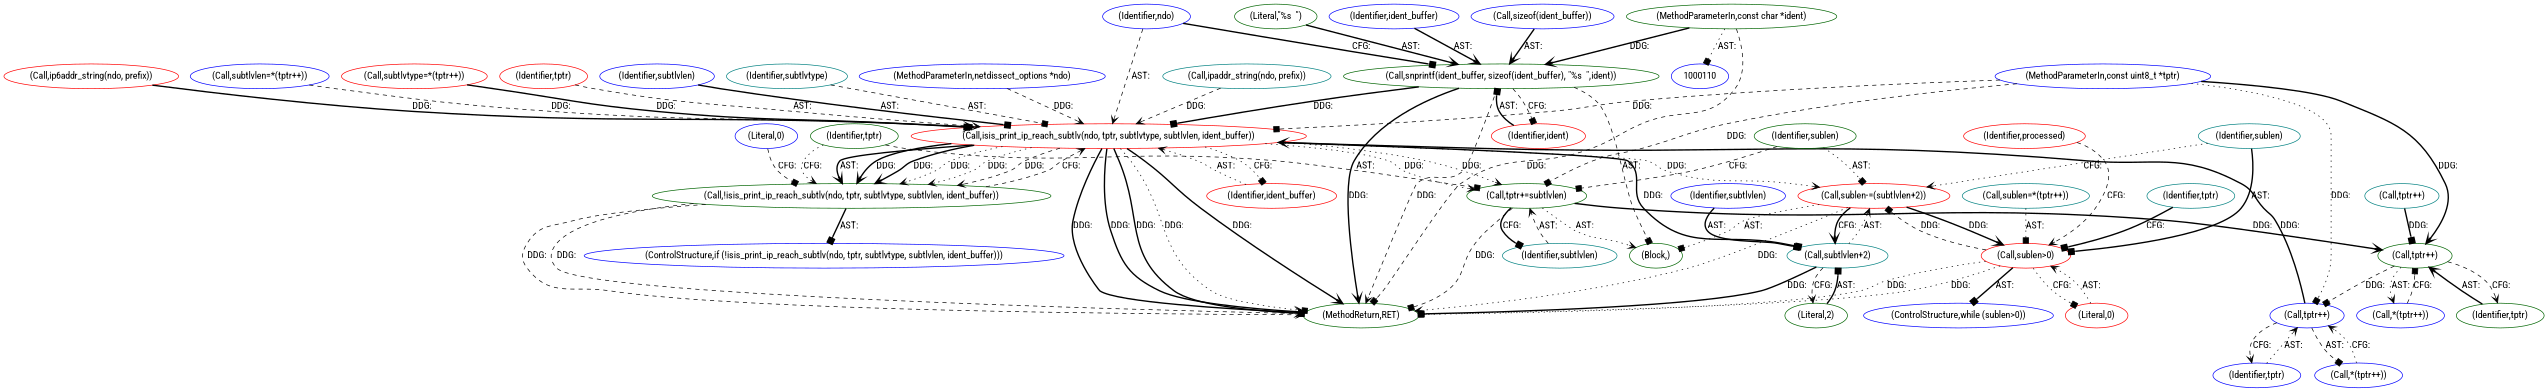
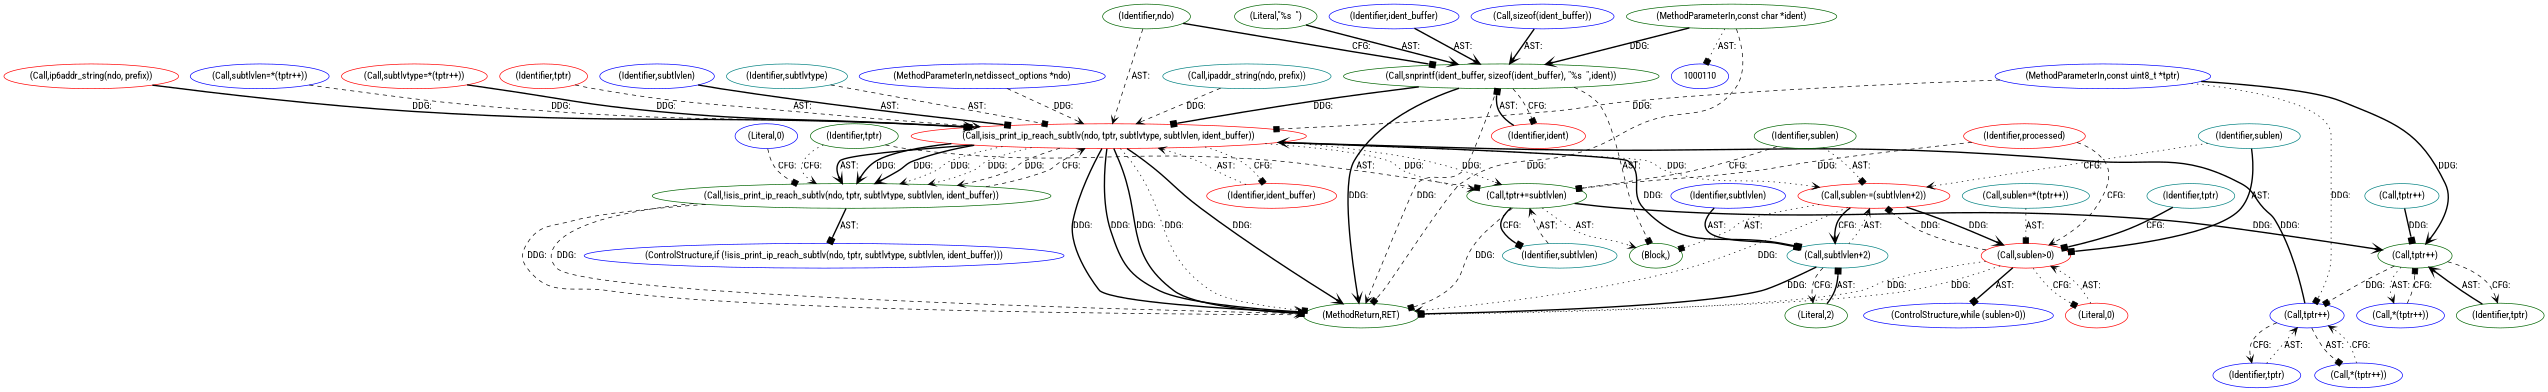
(1147, 16) -> (1147, 16)
(1780, 114) -> (1778, 167)
